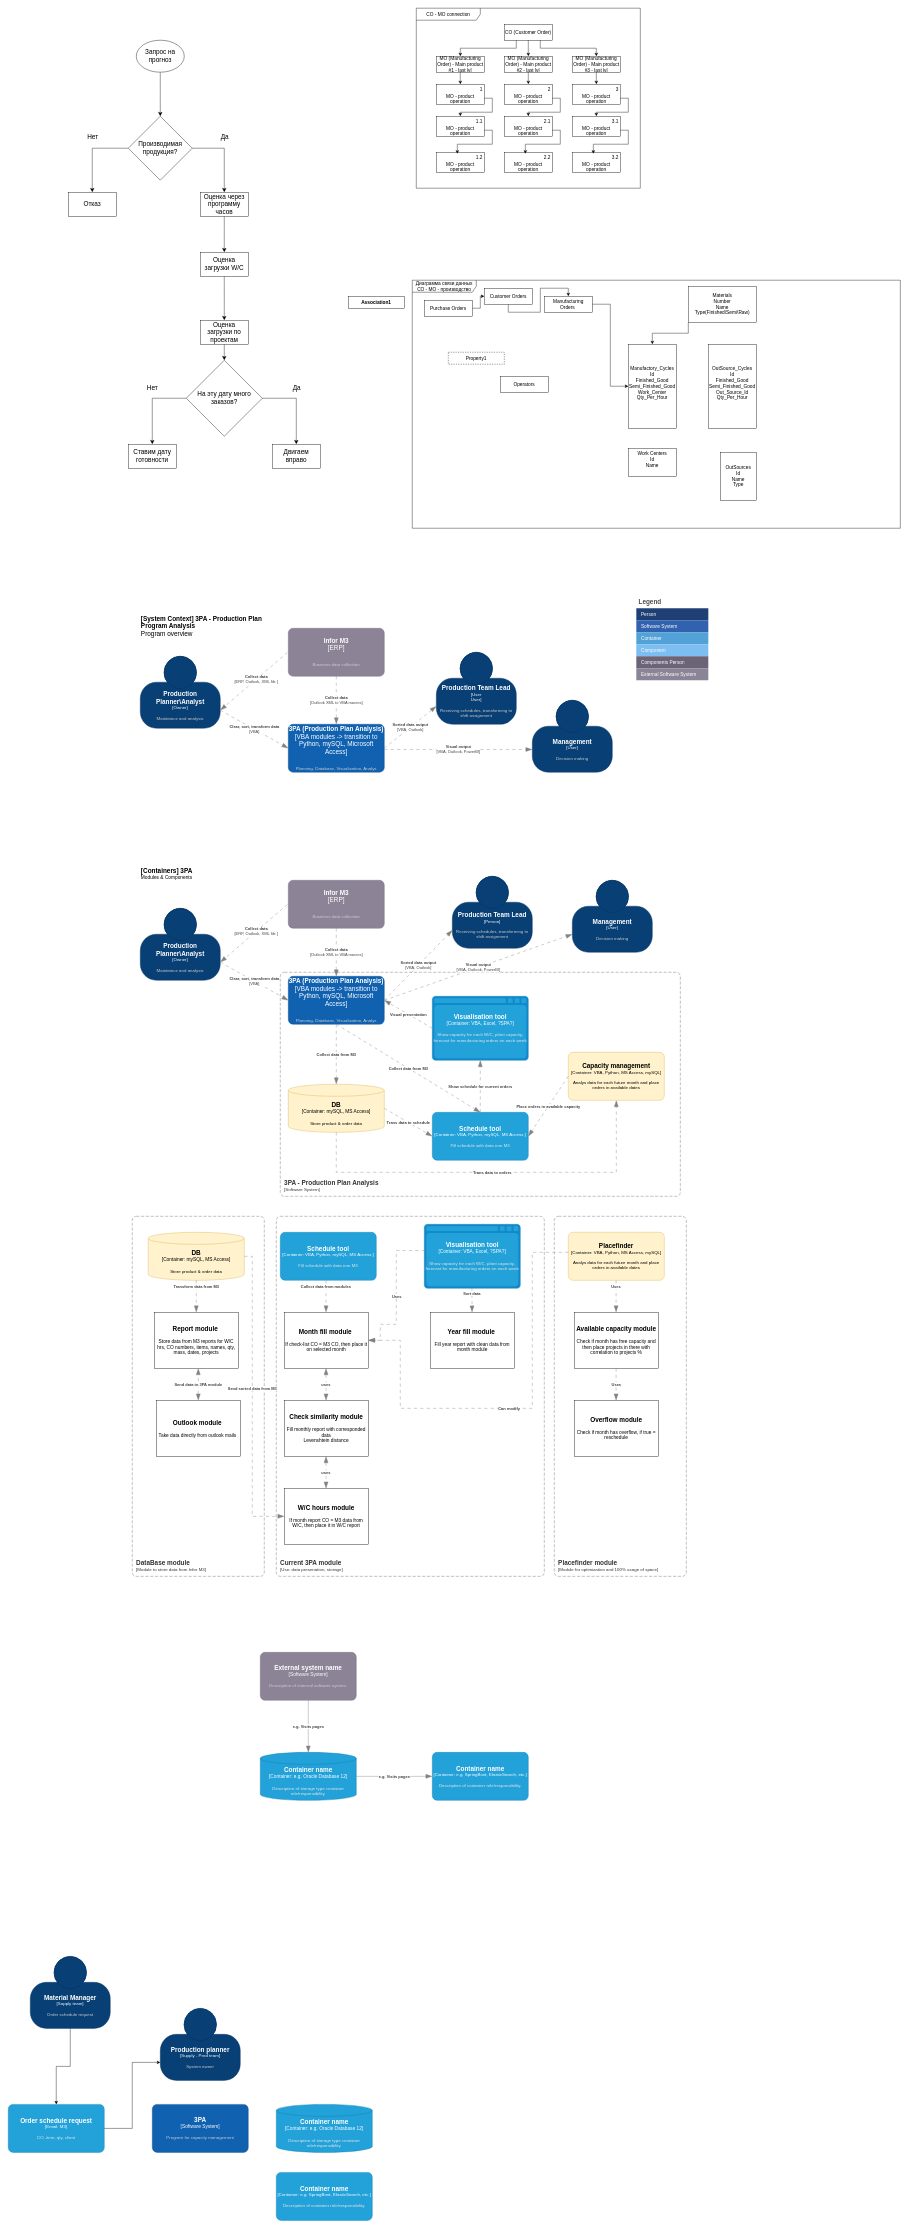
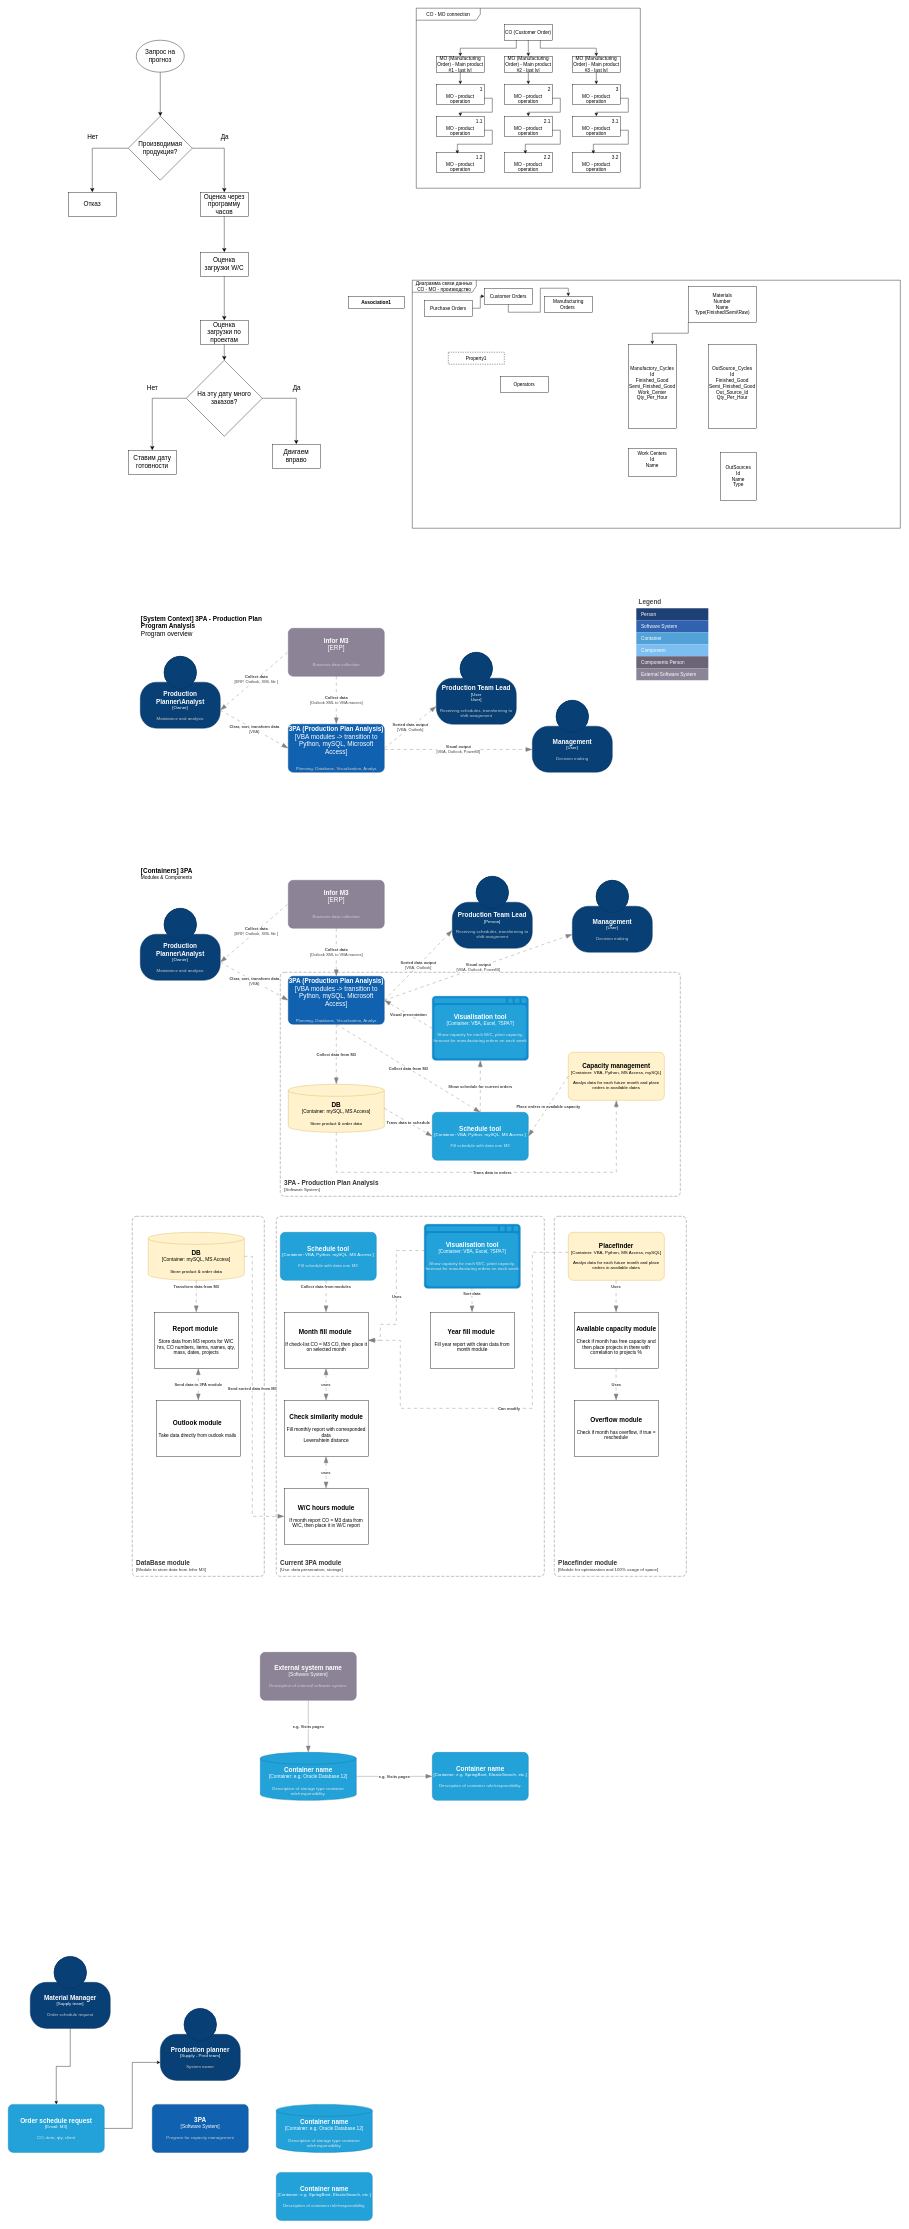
(624, 386) -> none
(152, 456) -> (152, 462)
